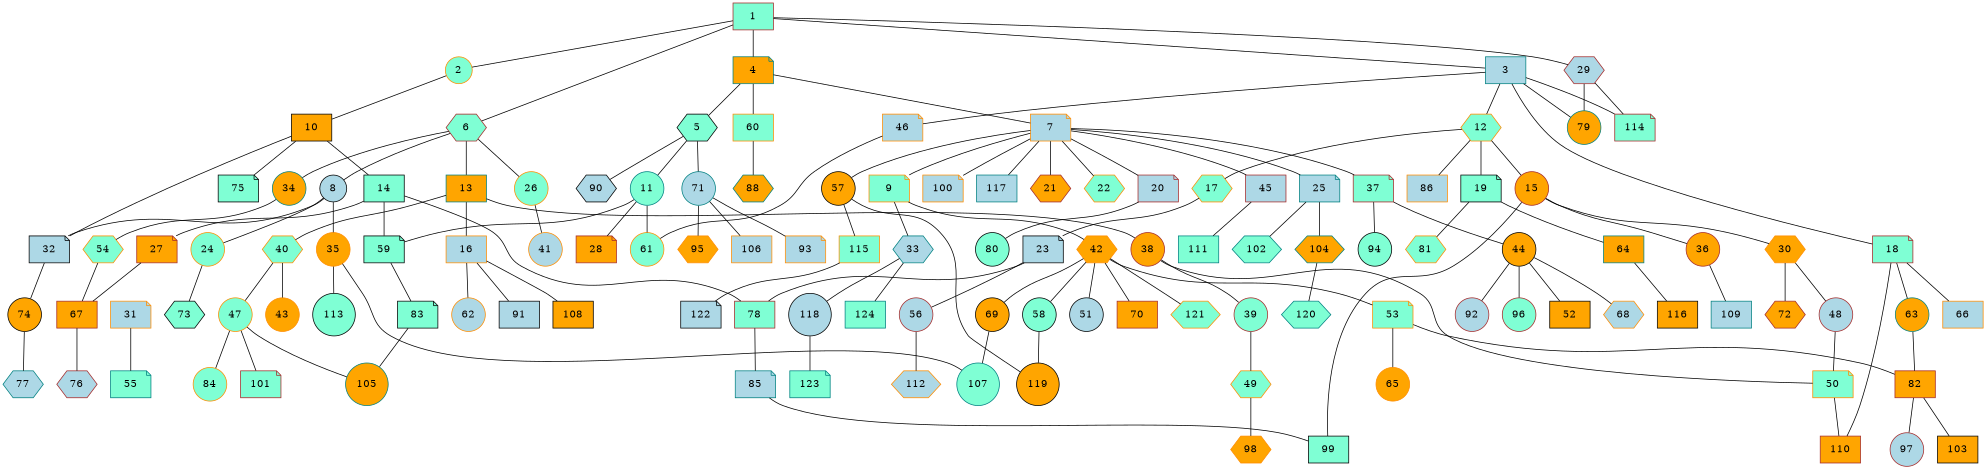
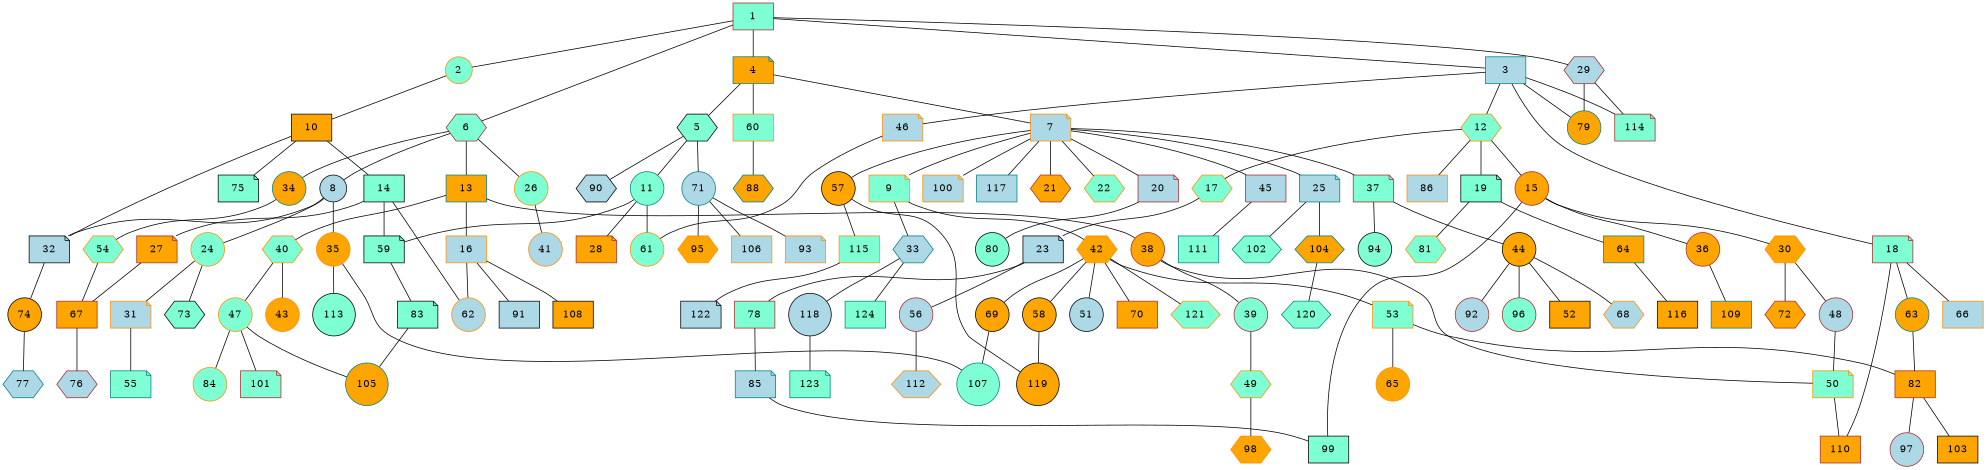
none -> (170, 281)
(561, 281) -> (426, 251)
(1039, 315) -> (1039, 315)
(1731, 315) -> (1731, 315)
